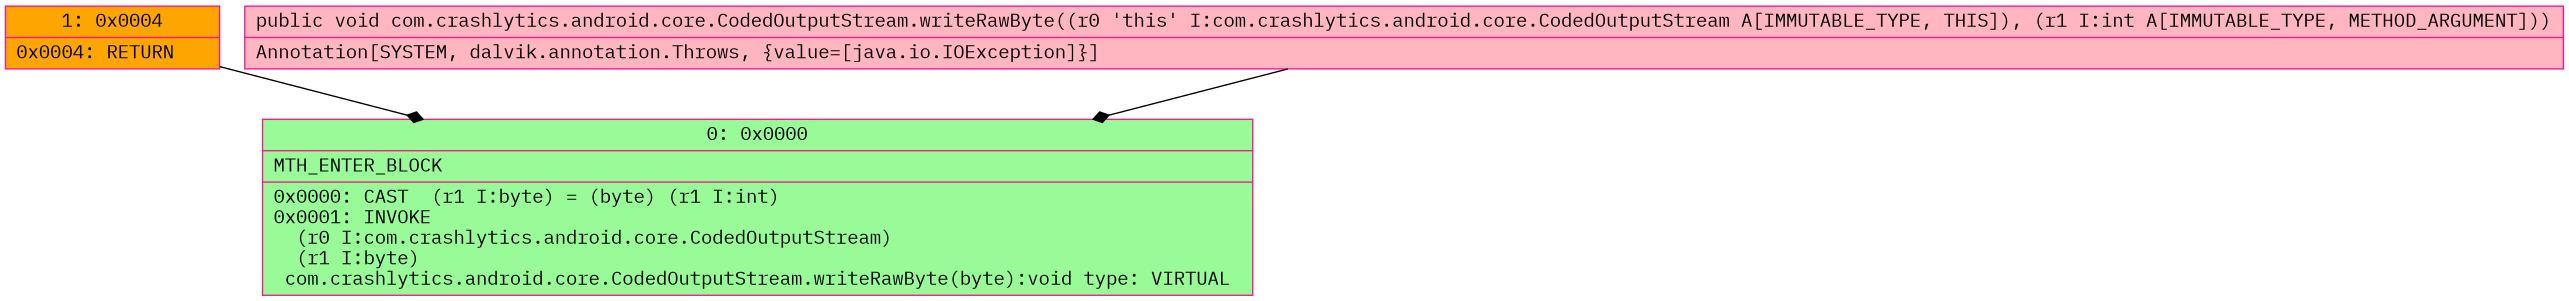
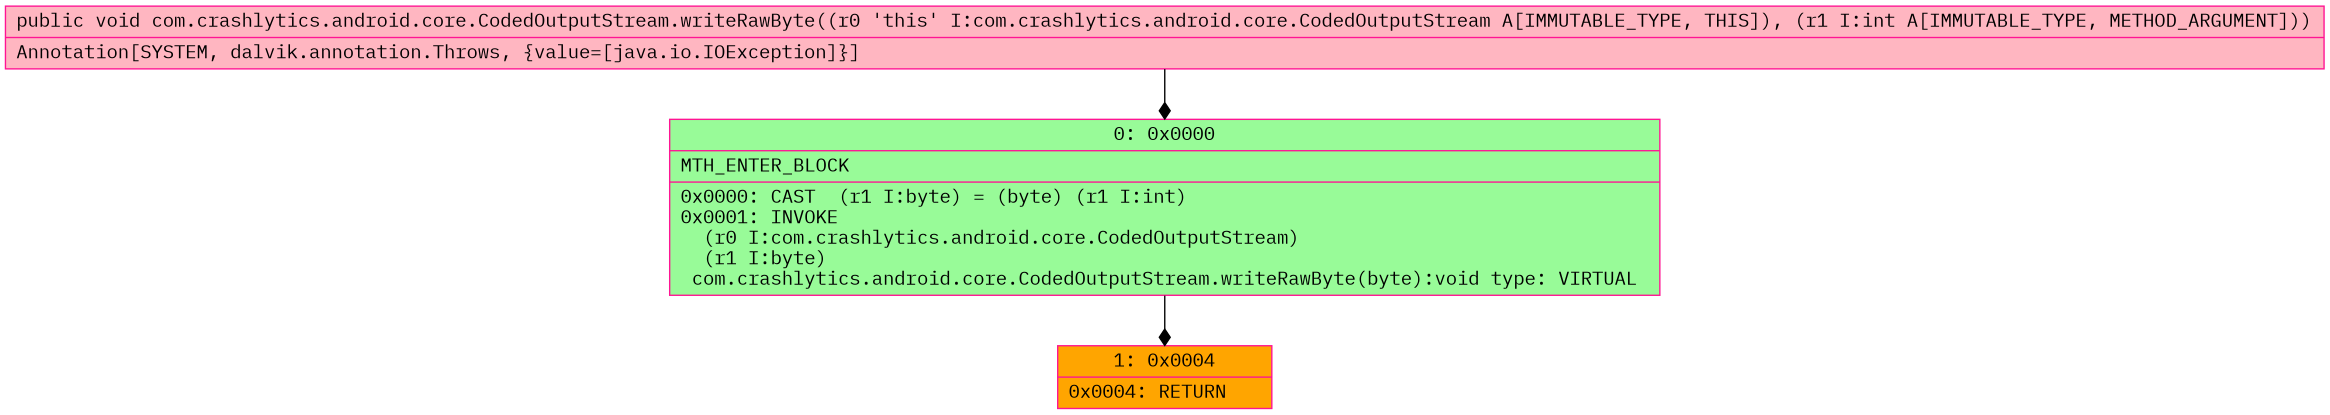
(313, 91) -> (1165, 312)
